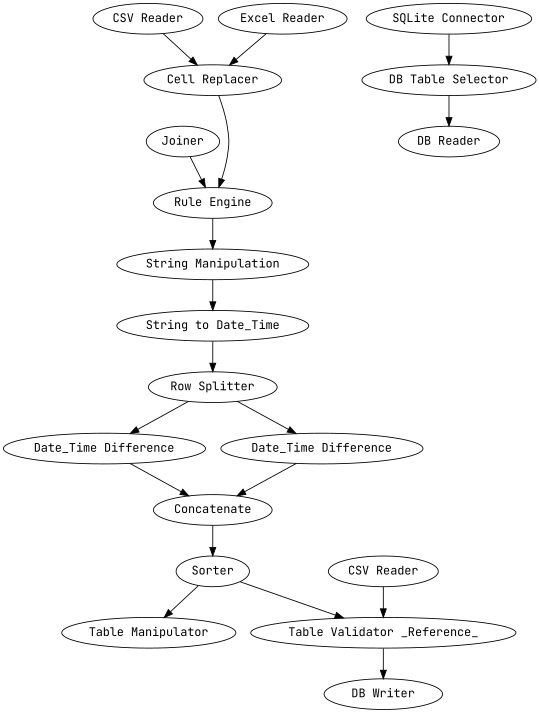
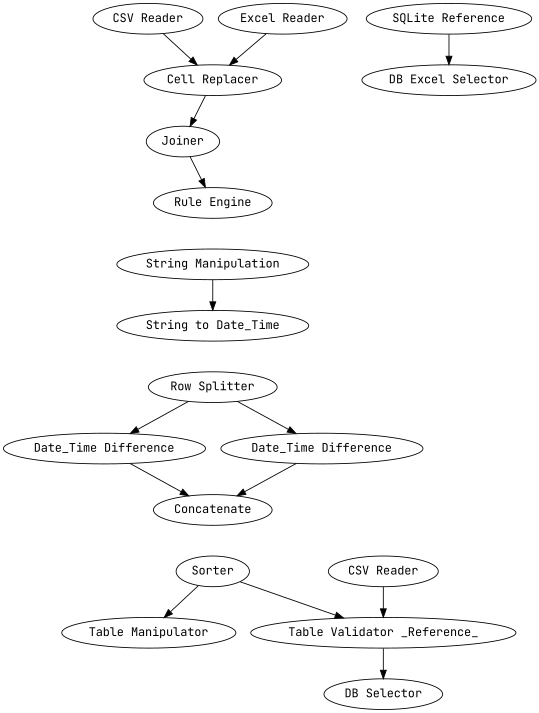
(449, 19) -> (449, 19)
(449, 80) -> (449, 80)
(229, 137) -> (200, 107)
(449, 142) -> none
(213, 229) -> none
(213, 352) -> none
(213, 536) -> none
(383, 694) -> (383, 694)
